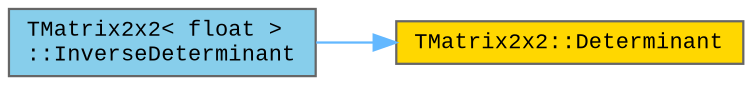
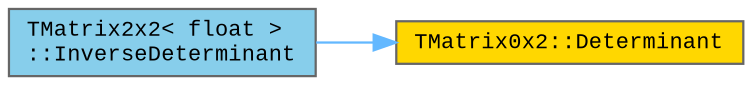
(570, 43) -> (570, 43)
